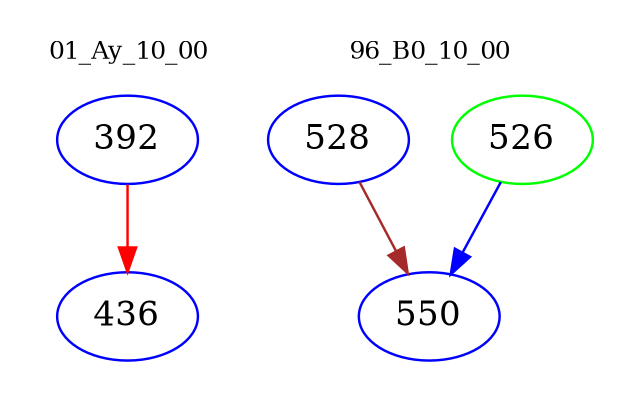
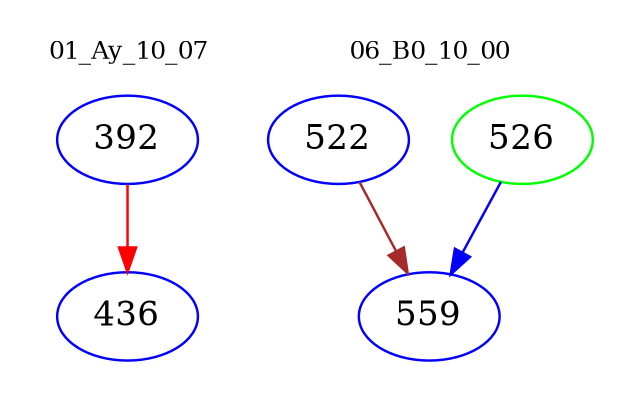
(129, 53) -> (129, 53)
(430, 53) -> (430, 53)
(338, 140) -> (338, 140)
(429, 316) -> (429, 316)
